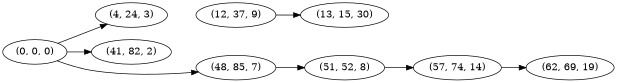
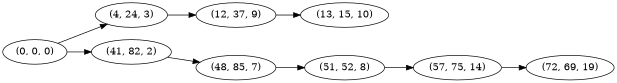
none -> (178, 15)
(345, 15) -> (345, 15)
(457, 68) -> (457, 68)
(570, 68) -> (570, 68)
(124, 74) -> (180, 59)
